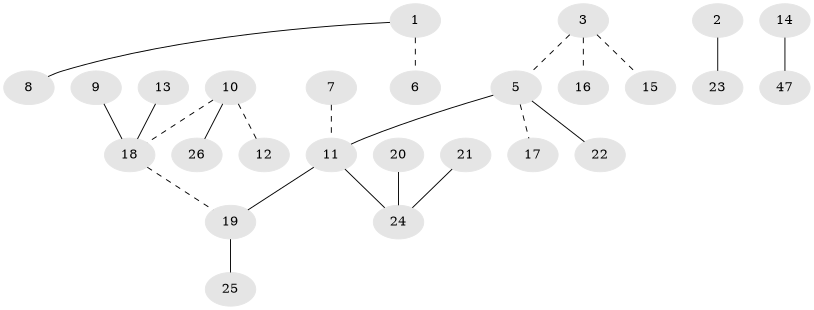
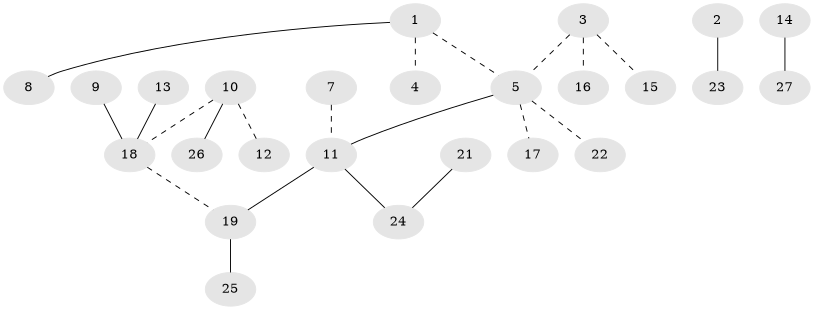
none -> (466, 54)
(415, 88) -> (415, 88)
(785, 88) -> (785, 88)
(558, 121) -> (558, 121)
(399, 155) -> none
